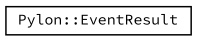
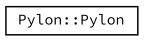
(99, 21) -> (72, 21)
